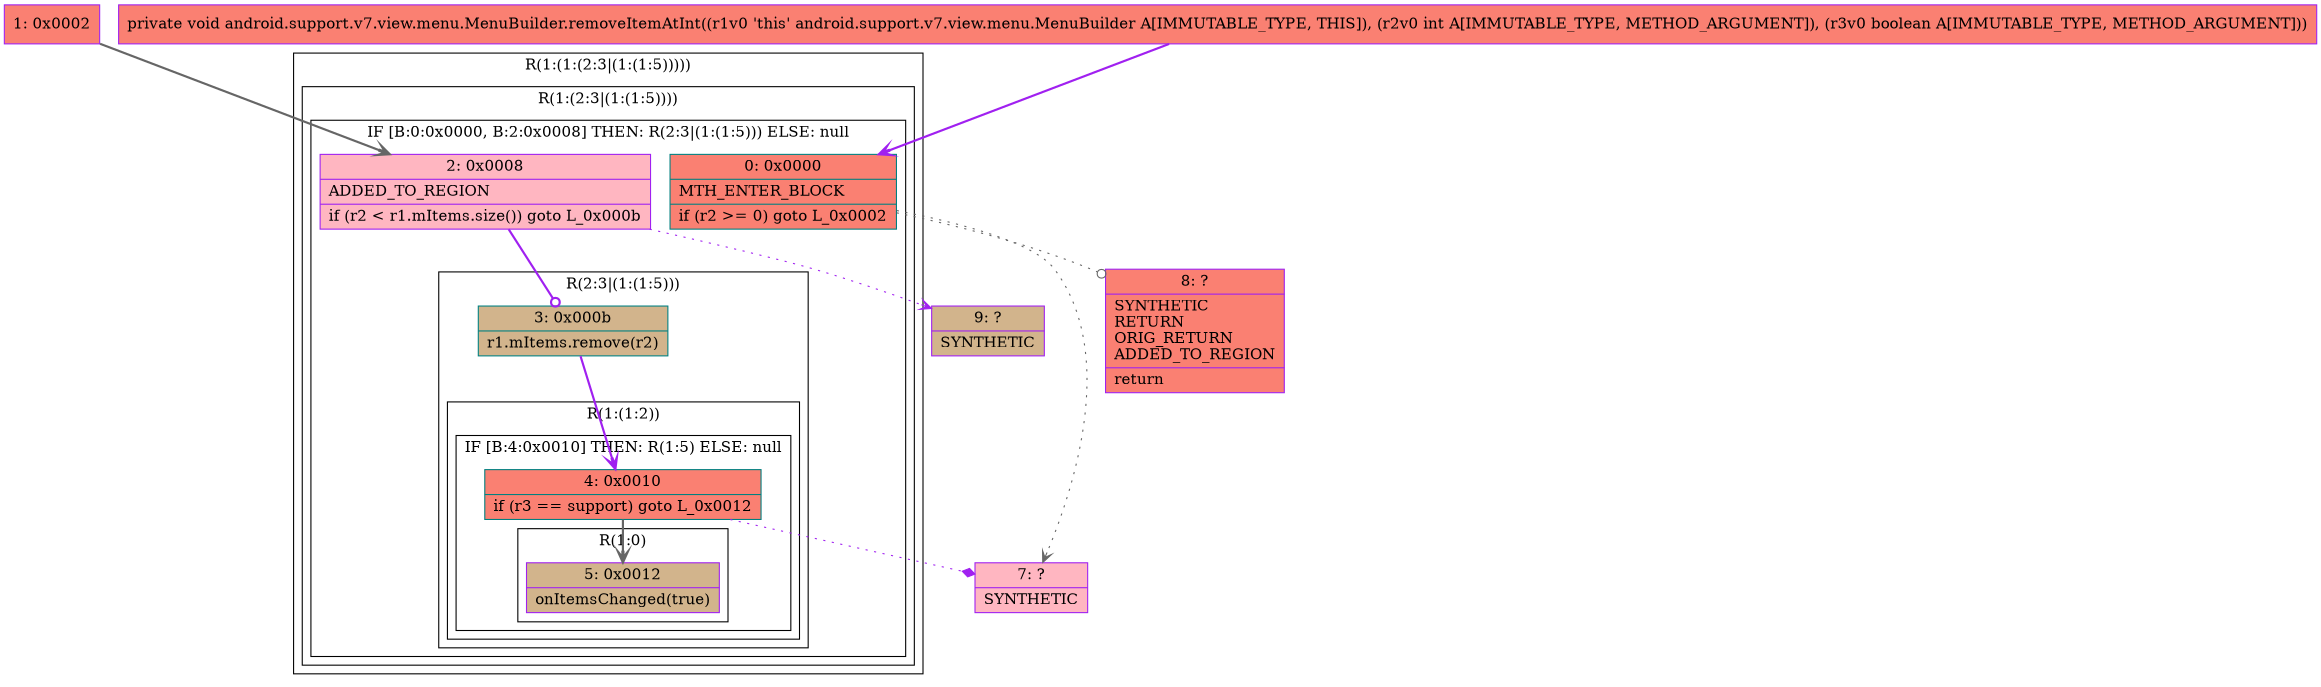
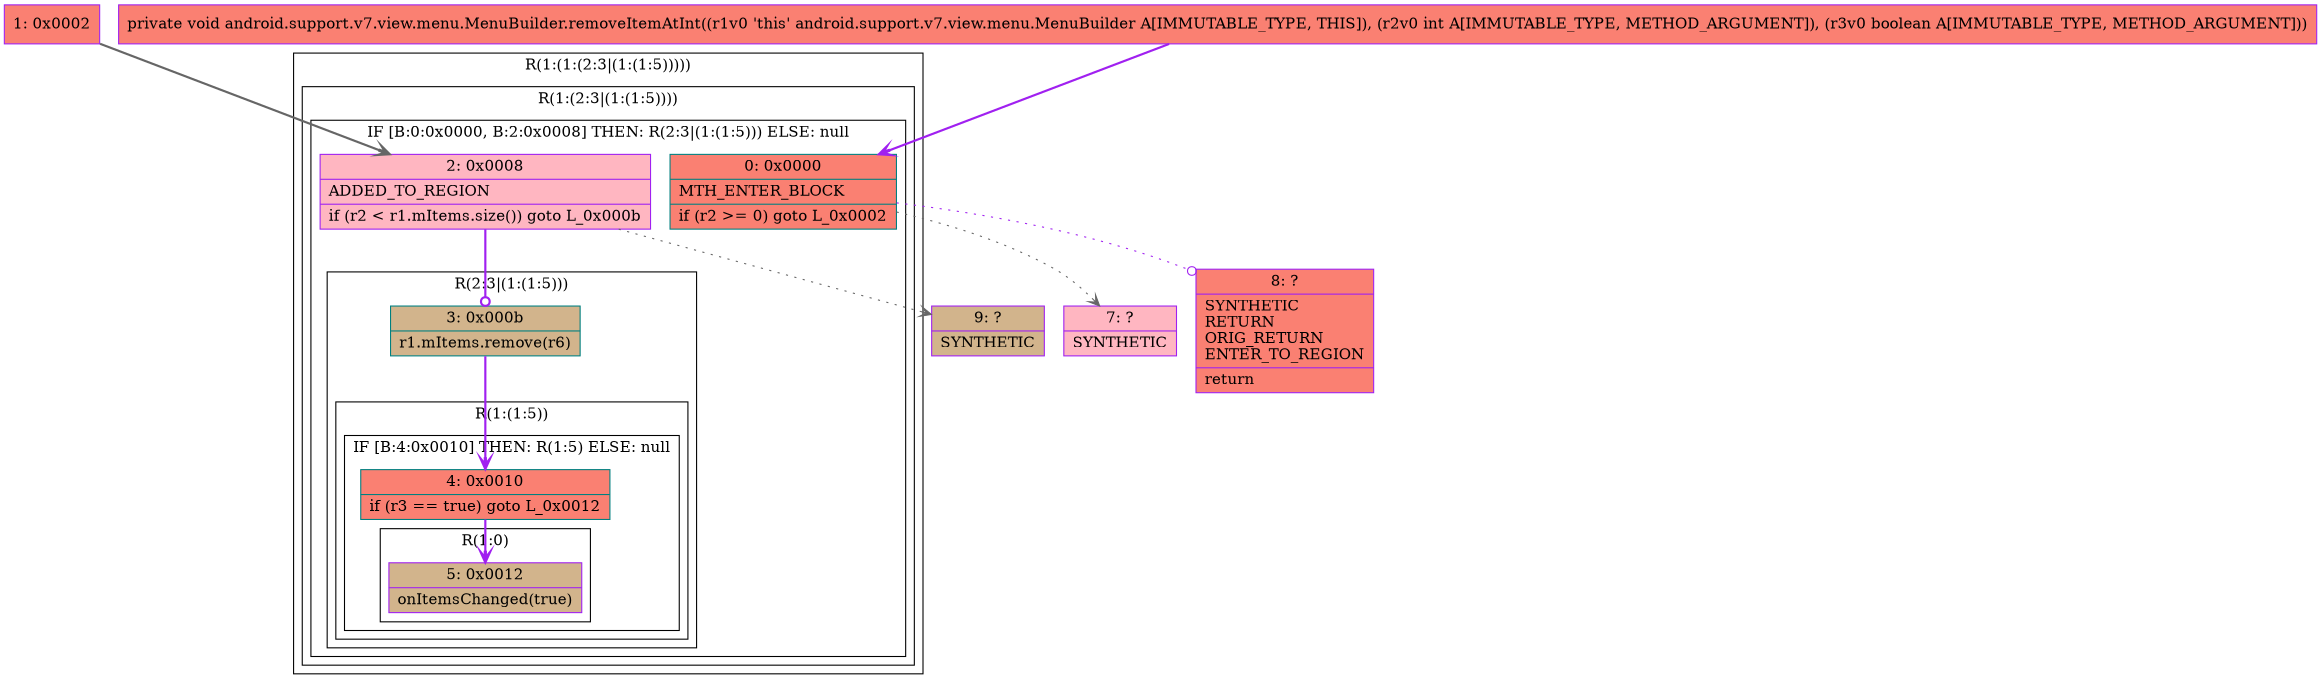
(1048, 253) -> (1044, 227)
(787, 262) -> (770, 270)
(573, 343) -> (485, 343)
(1195, 355) -> (1285, 355)
(623, 414) -> (512, 414)
(623, 506) -> (485, 506)
(623, 535) -> (485, 535)
(846, 545) -> none
